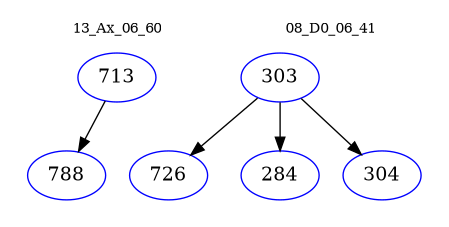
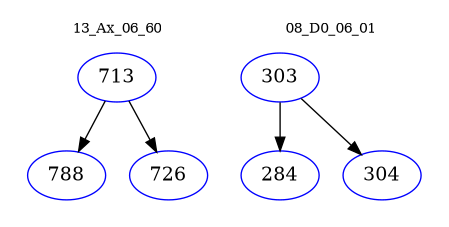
(331, 29) -> (331, 29)
(239, 114) -> (139, 120)
